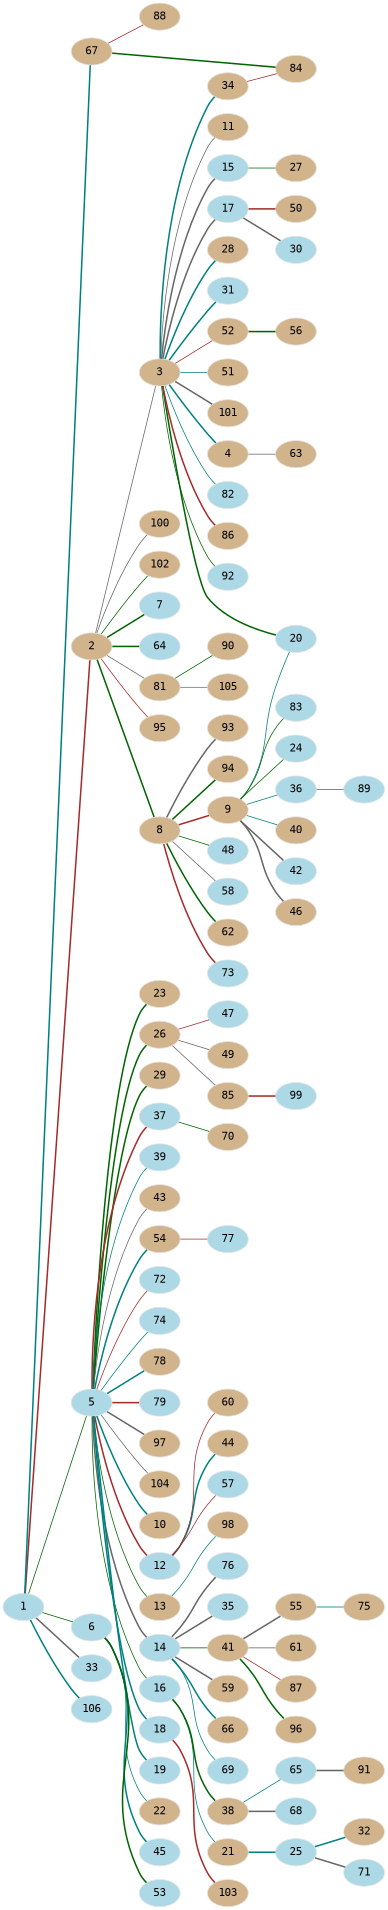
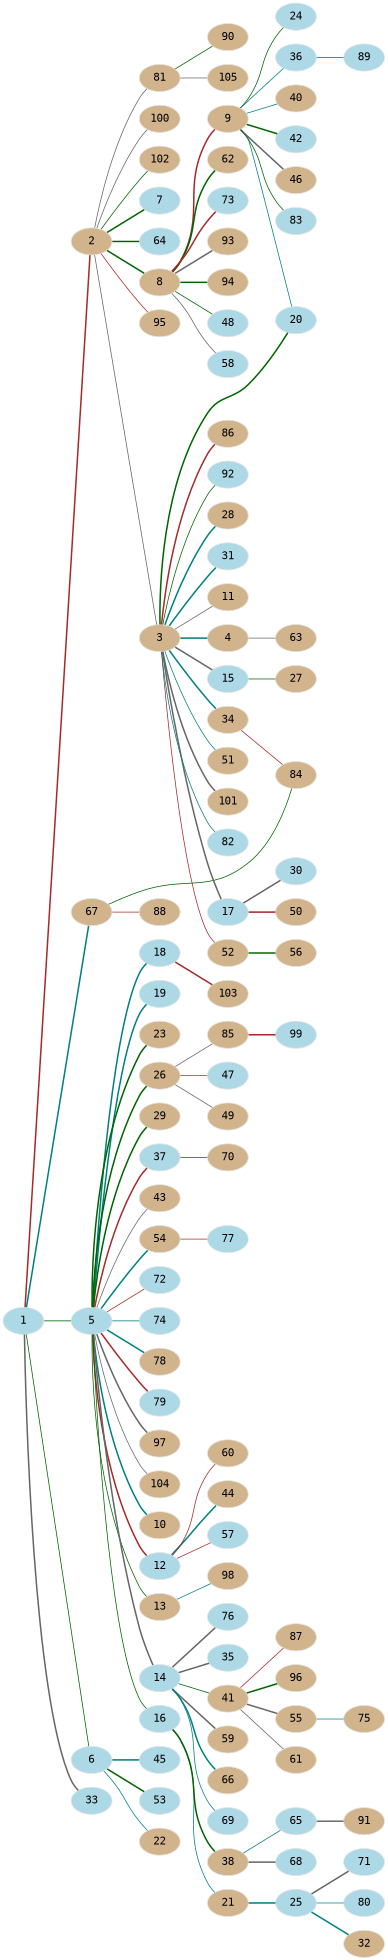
(194, 60) -> (222, 878)
(262, 841) -> (262, 129)
(160, 1157) -> none
(92, 1709) -> none
none -> (364, 1903)
